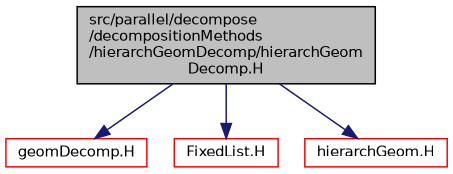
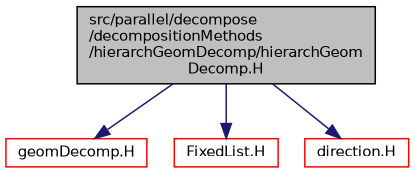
(376, 153) -> (357, 153)
